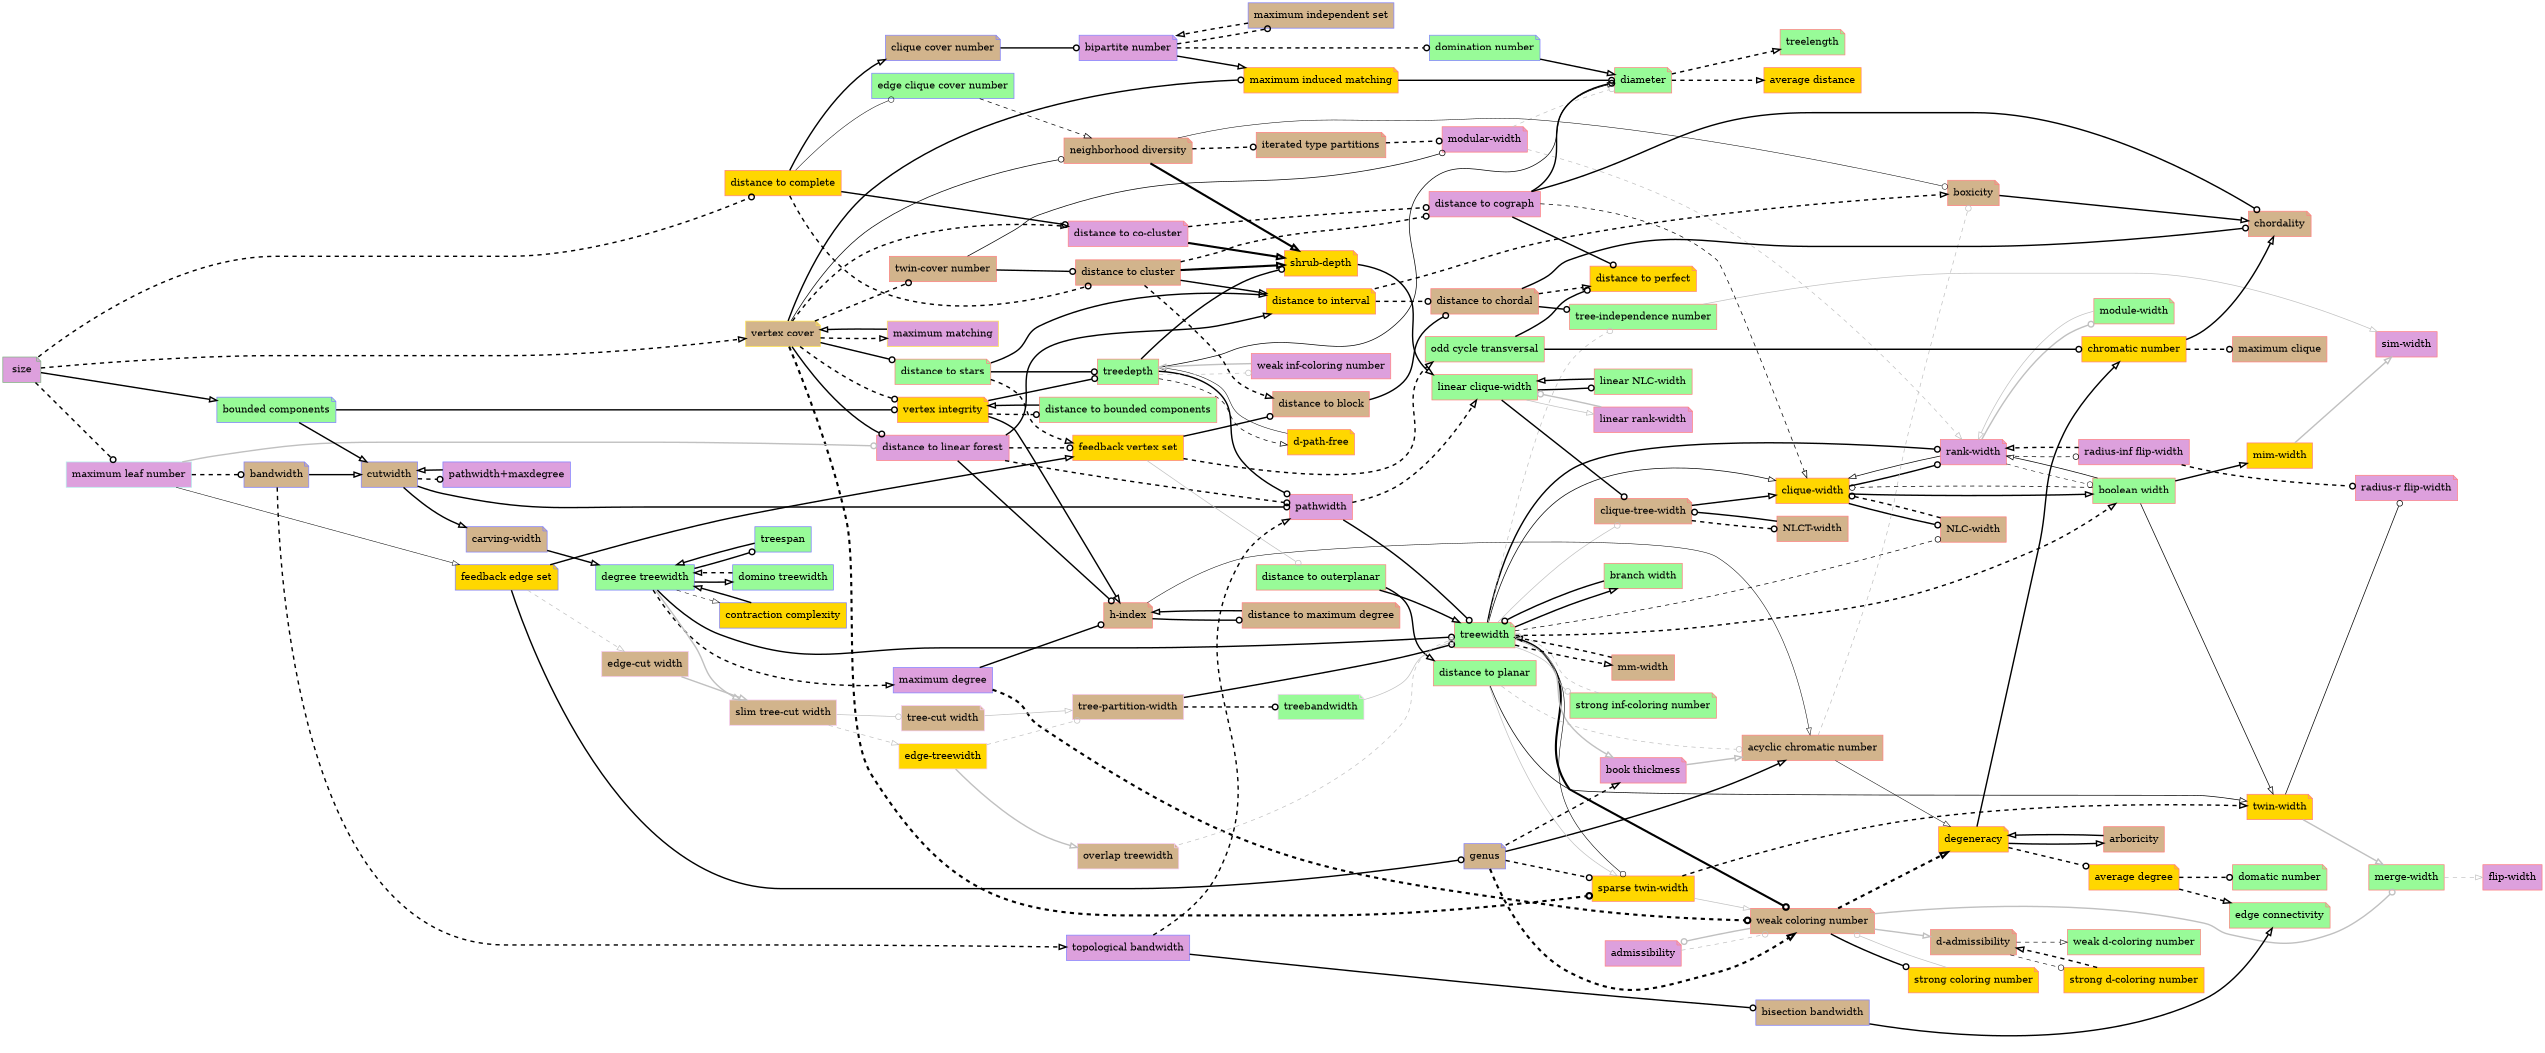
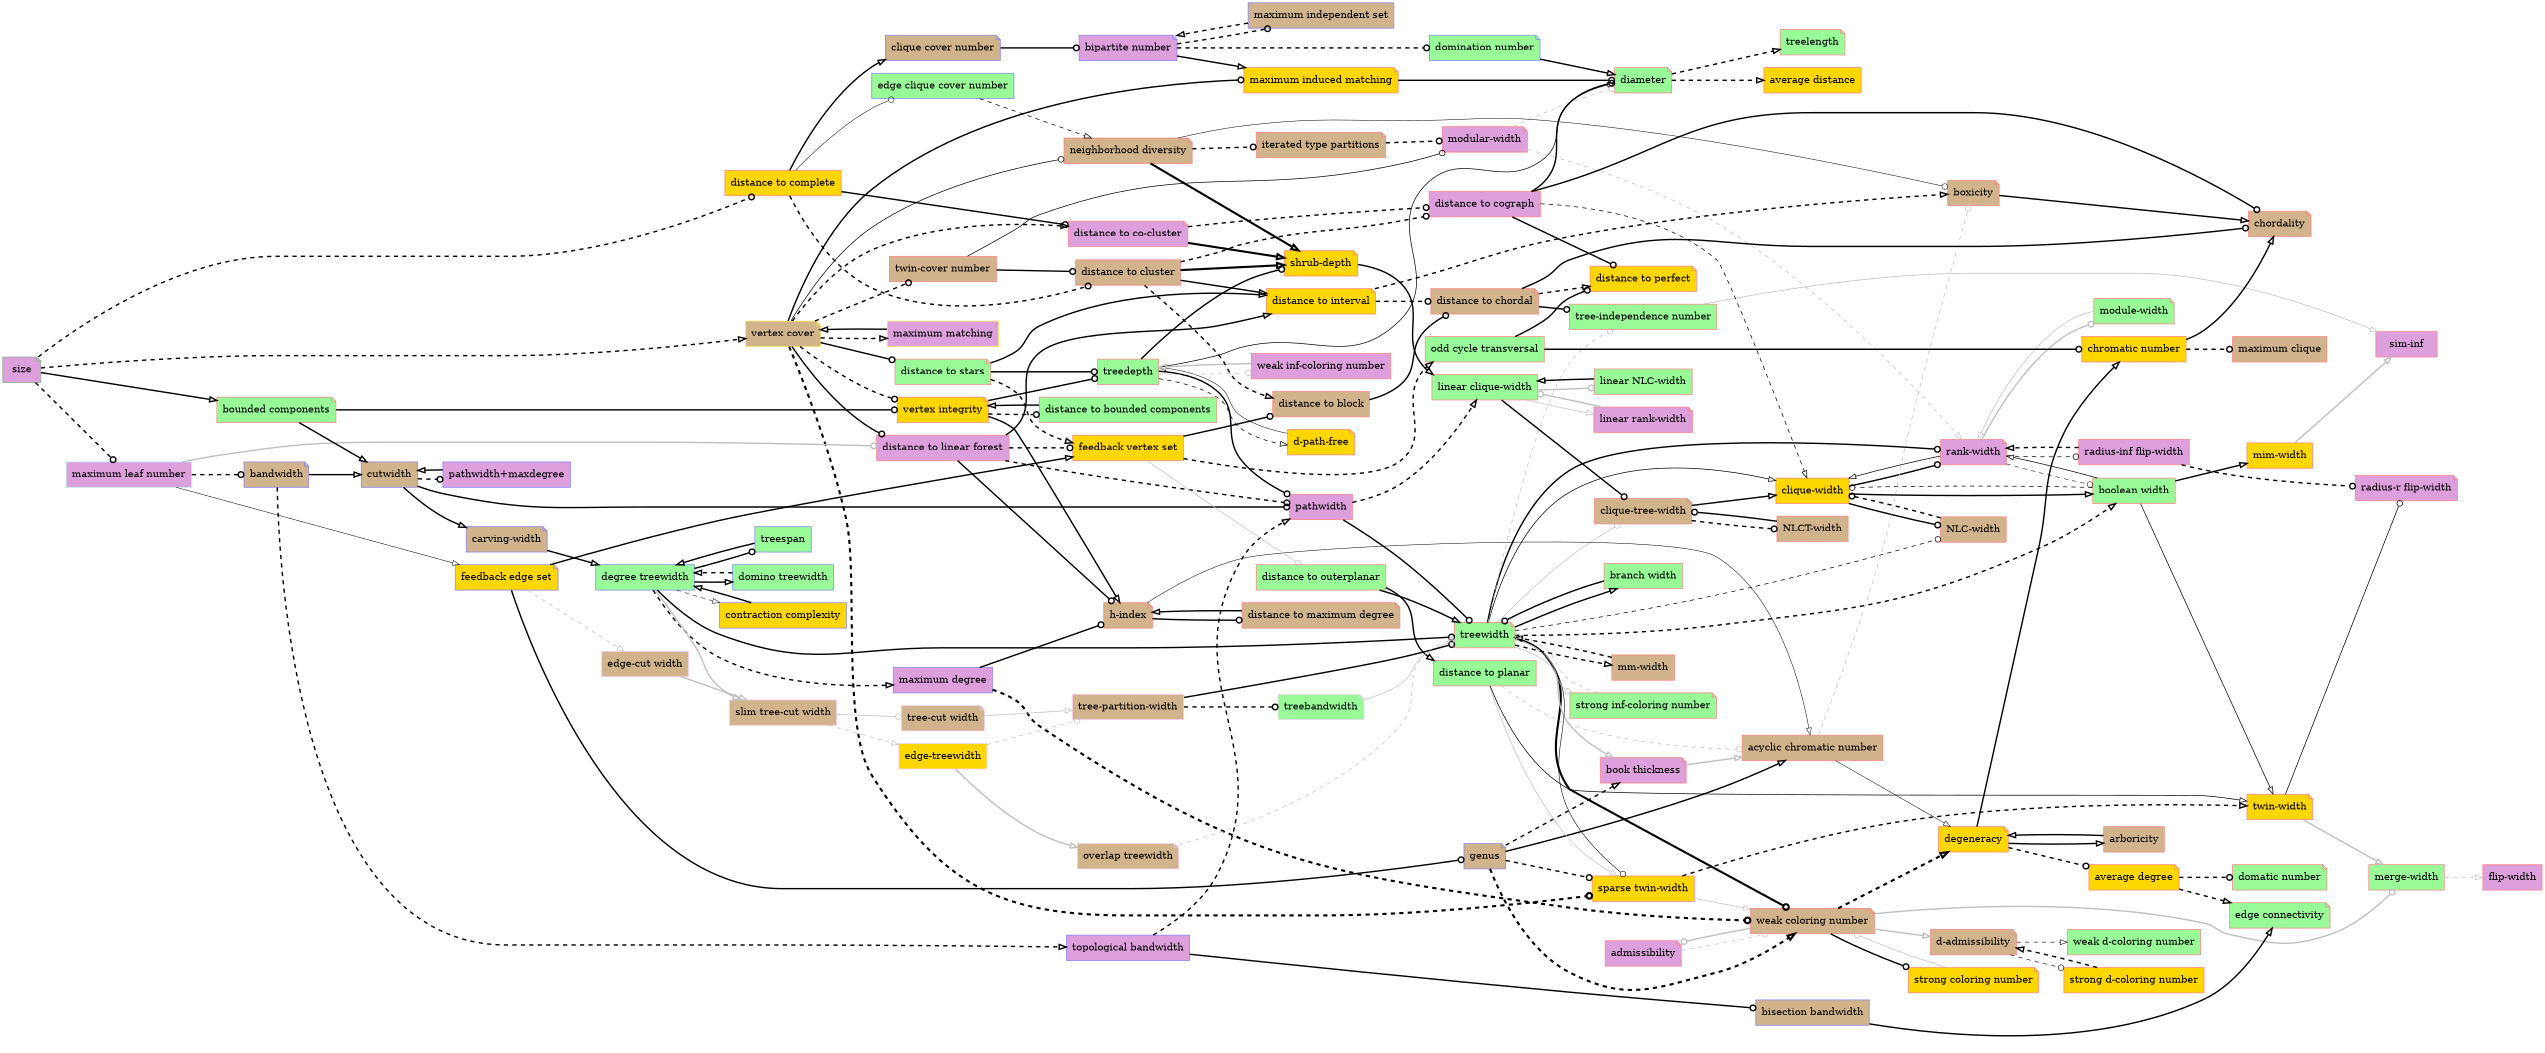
(2406, 344) -> (2406, 344)
(1563, 389) -> (1563, 389)
(276, 410) -> (276, 410)
